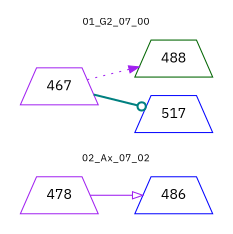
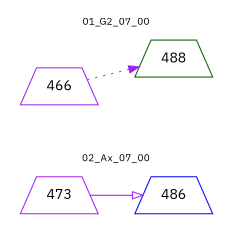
(59, 86) -> (59, 86)
(174, 114) -> none
(117, 159) -> (117, 159)
(59, 195) -> (59, 195)
